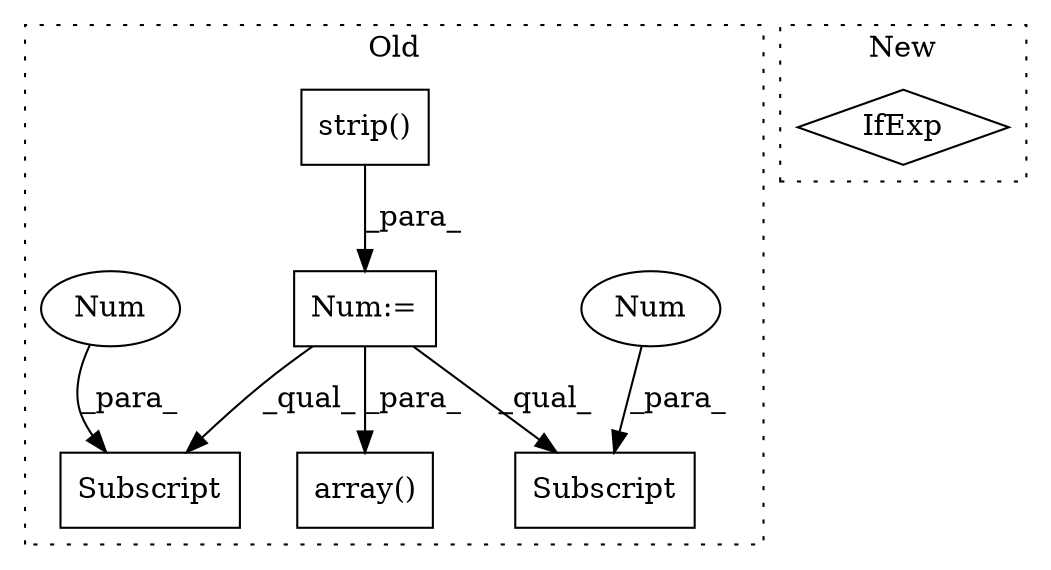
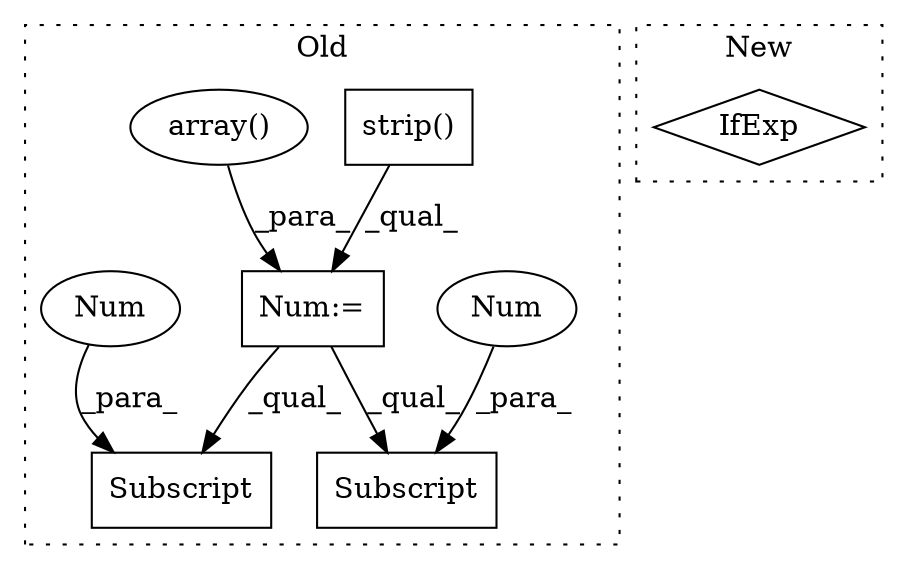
(413, 218) -> (412, 218)
(365, 389) -> (244, 211)
(365, 490) -> (219, 127)
